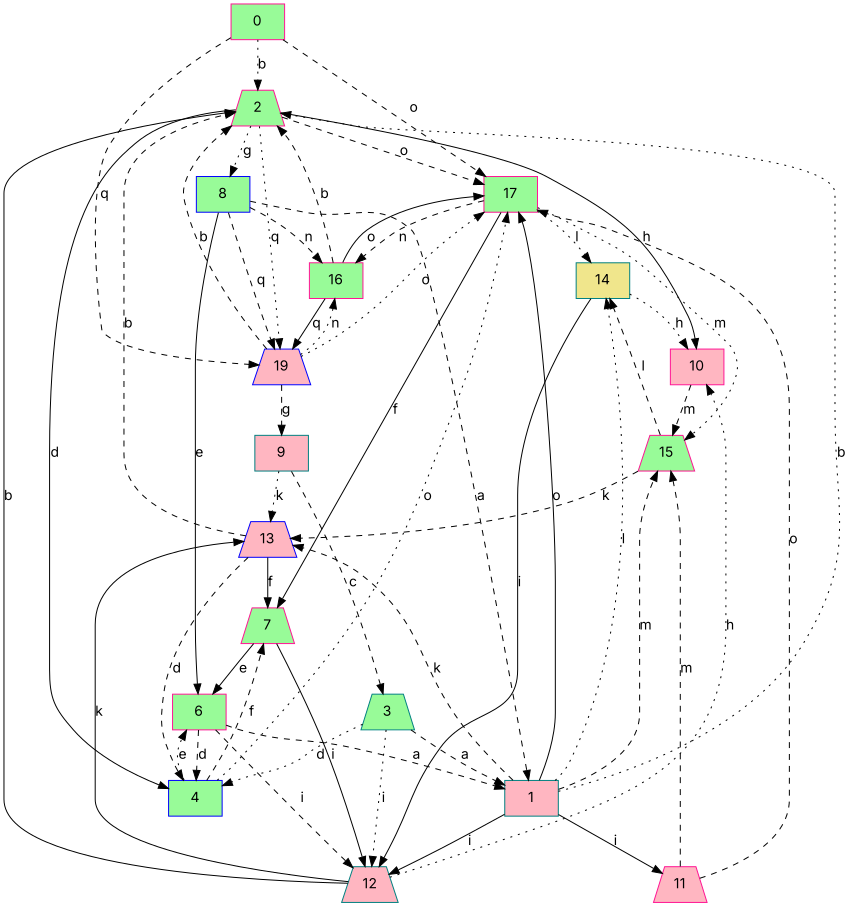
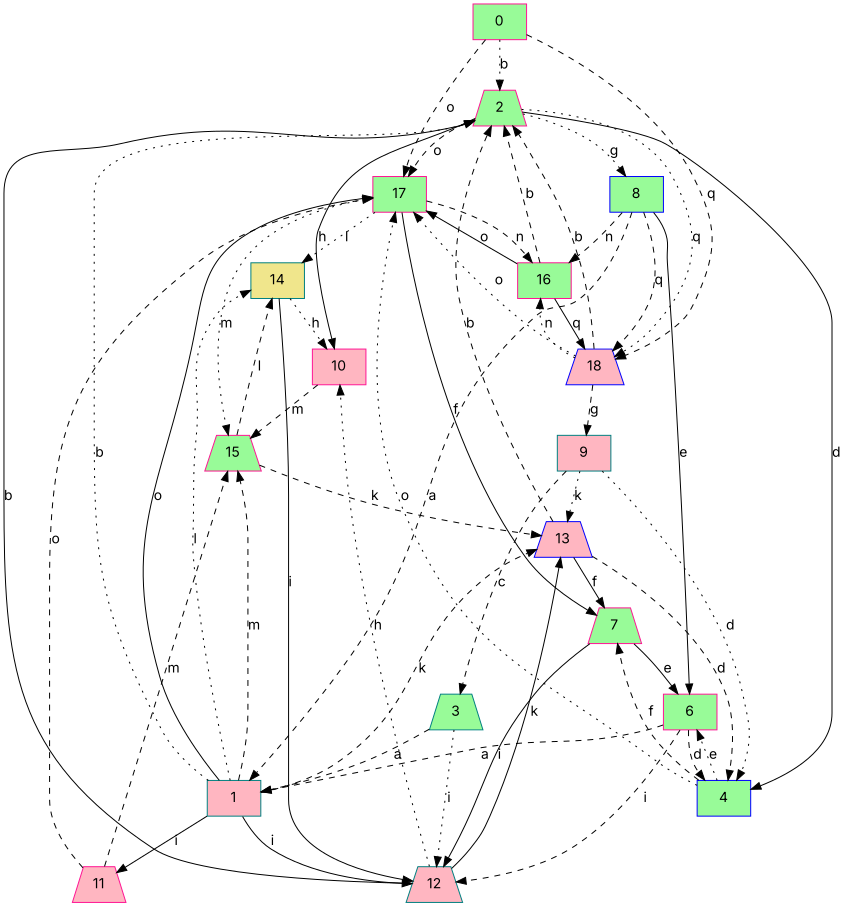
(282, 367) -> (595, 367)
(300, 759) -> (708, 607)
